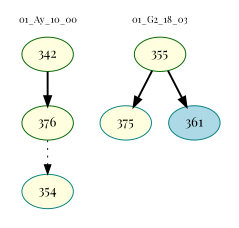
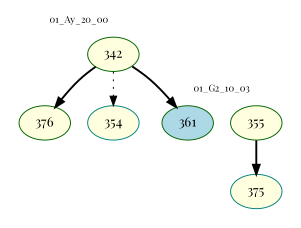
(48, 20) -> (79, 20)
(160, 20) -> (222, 89)
(175, 84) -> (160, 89)
(194, 123) -> (188, 123)
(48, 153) -> (113, 84)
